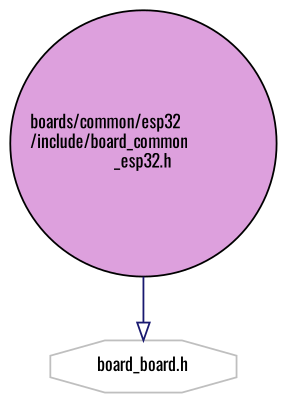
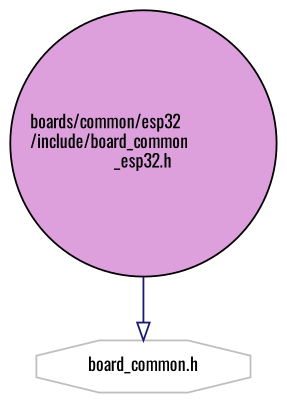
(143, 367) -> (143, 367)
